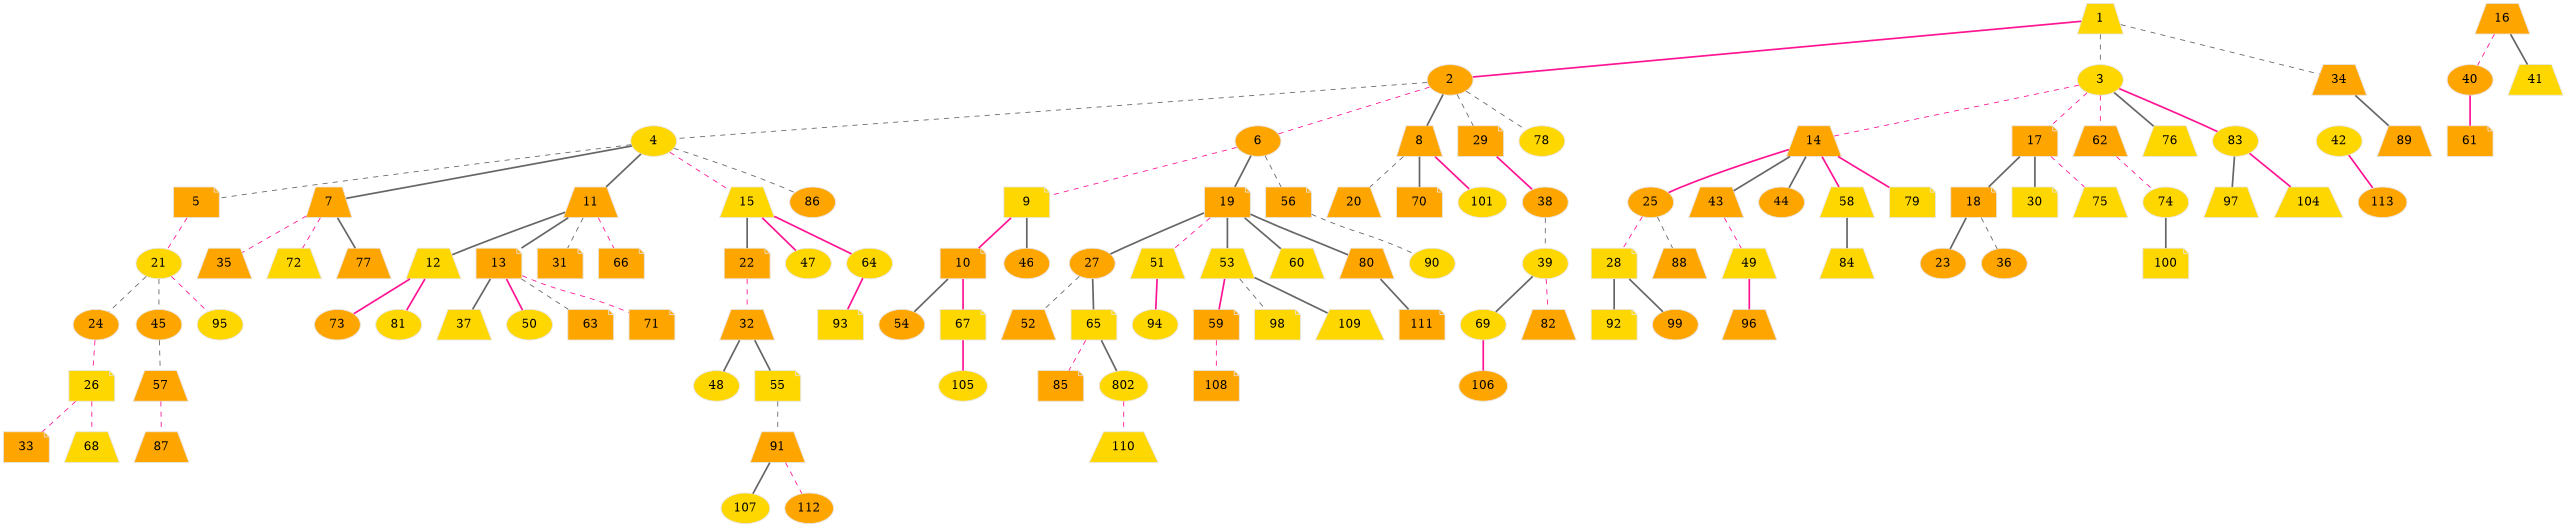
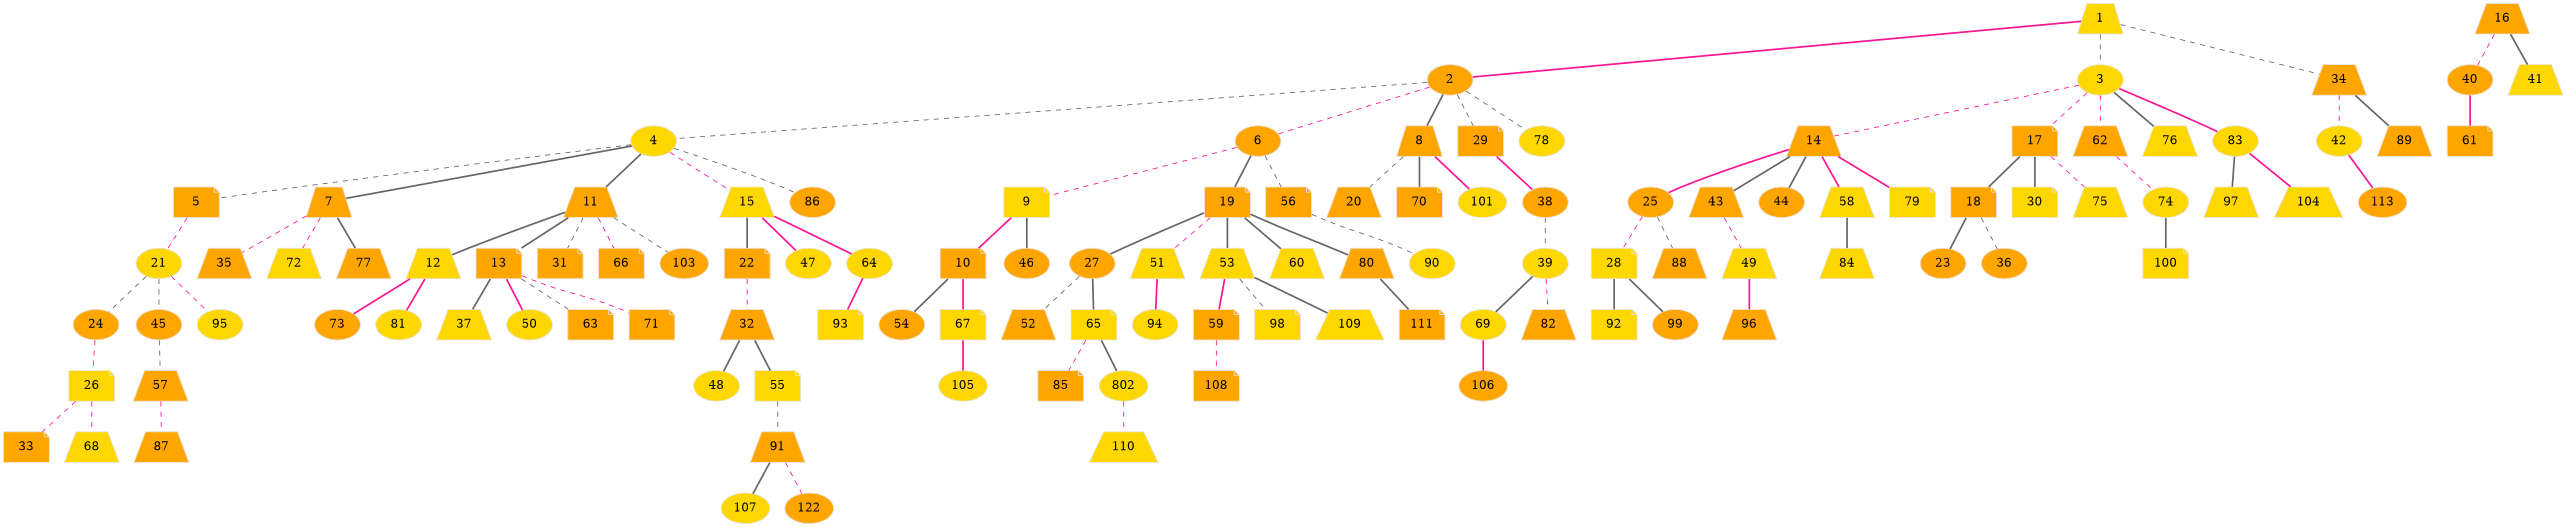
none -> (2339, 111)
none -> (684, 264)
(809, 508) -> (809, 508)
